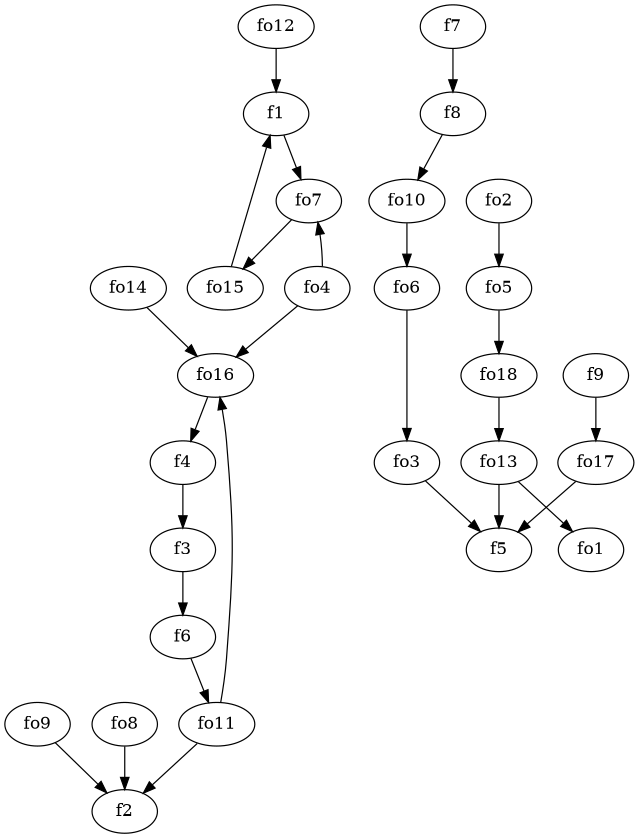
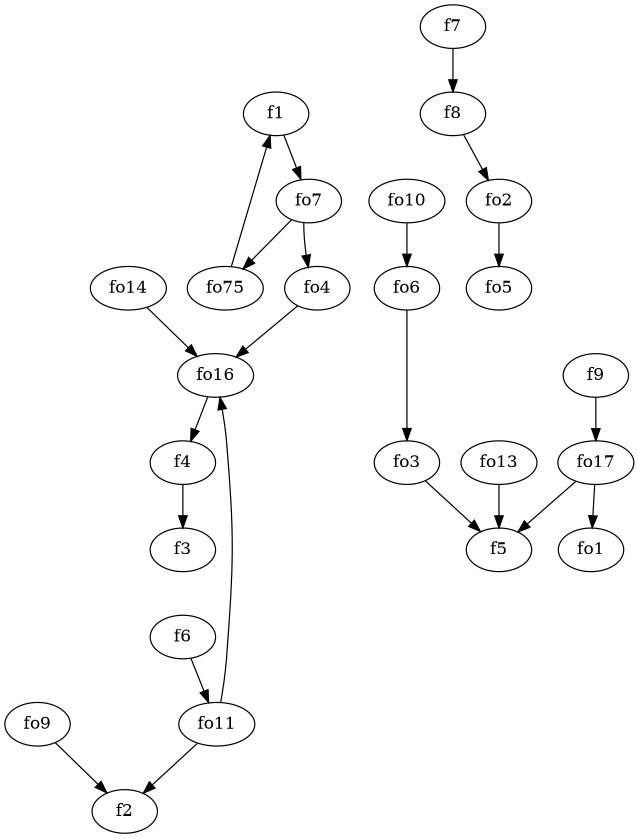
(276, 27) -> none
(433, 152) -> (473, 152)
(322, 250) -> (304, 239)
(225, 288) -> (225, 288)
(499, 375) -> none
(540, 502) -> (594, 500)
(183, 588) -> none
(125, 724) -> none
